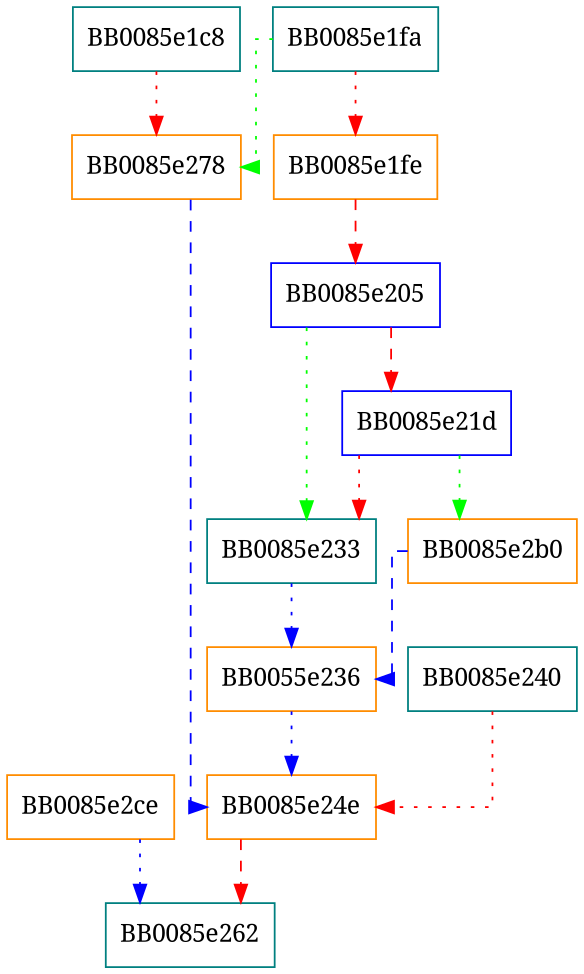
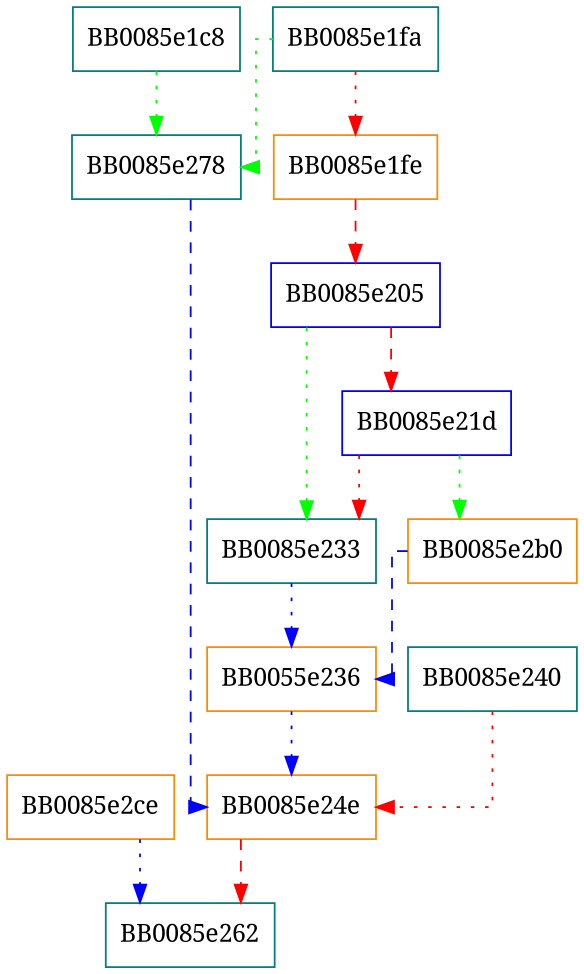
(156, 94) -> (156, 94)
(156, 167) -> (156, 167)
